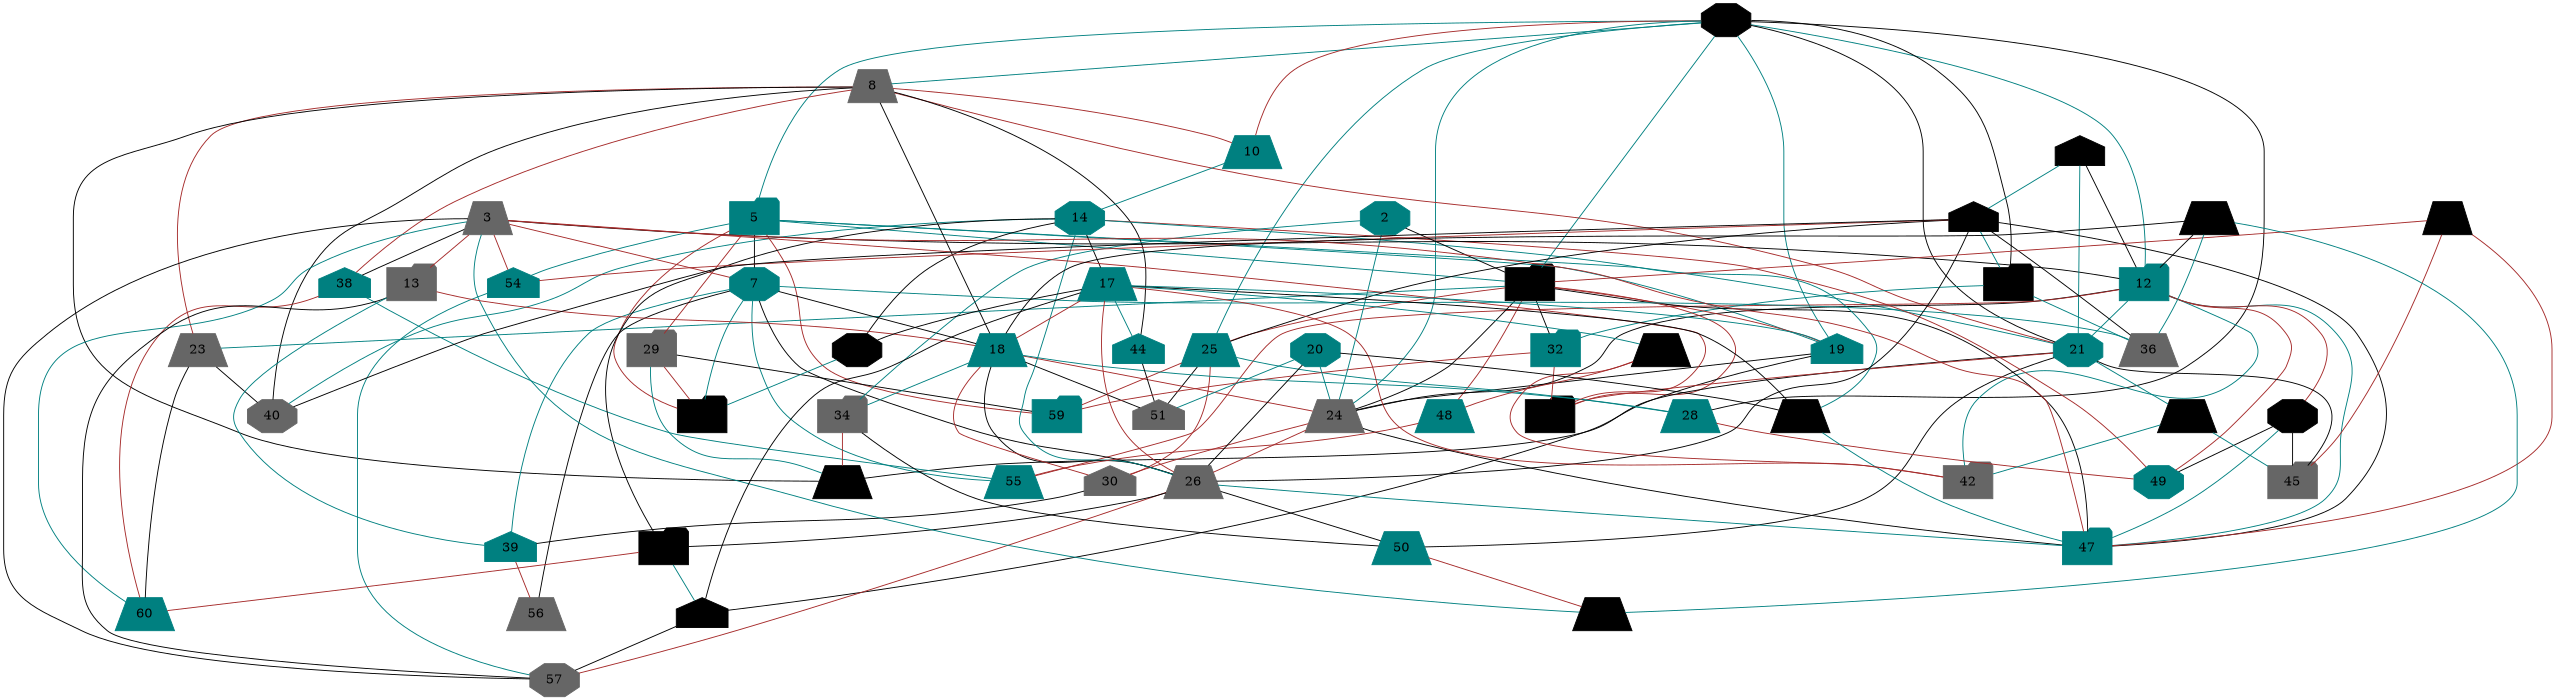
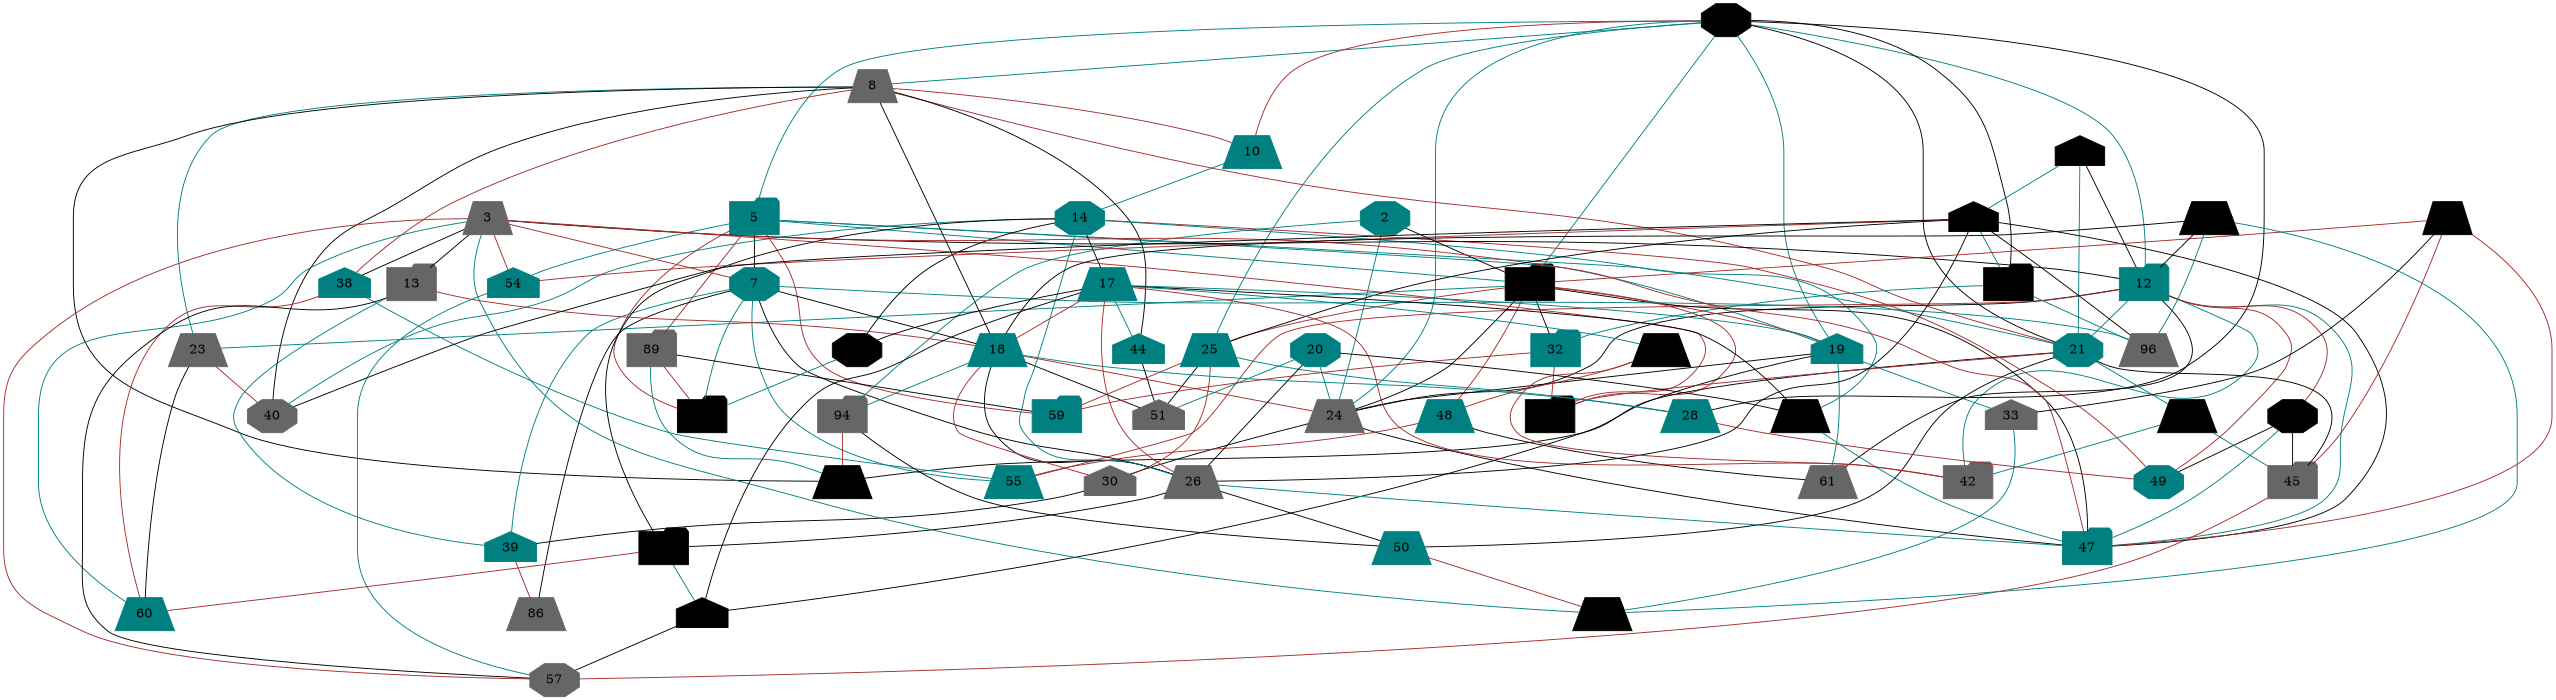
(426, 99) -> (426, 99)
(450, 251) -> (450, 251)
(652, 350) -> (652, 350)
(2149, 350) -> (2149, 350)
(237, 385) -> (237, 385)
(842, 416) -> (842, 416)
none -> (2011, 416)
(1241, 441) -> (1241, 441)
(1260, 451) -> none
none -> (1828, 482)
(4, 499) -> (4, 499)
(904, 579) -> (1433, 647)
(536, 614) -> (536, 614)
